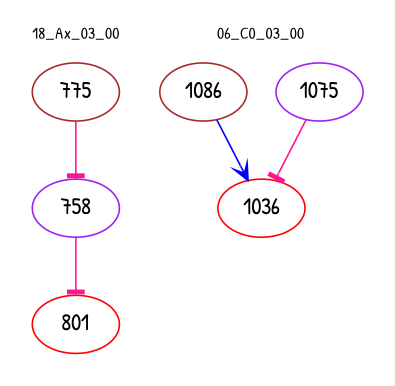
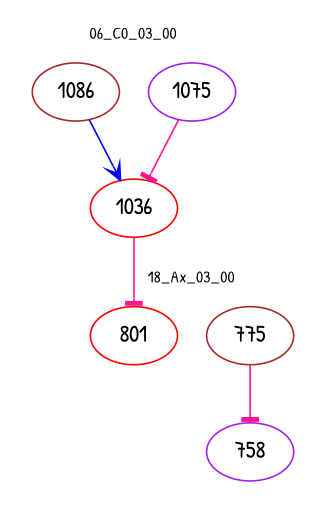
(76, 262) -> (134, 274)
